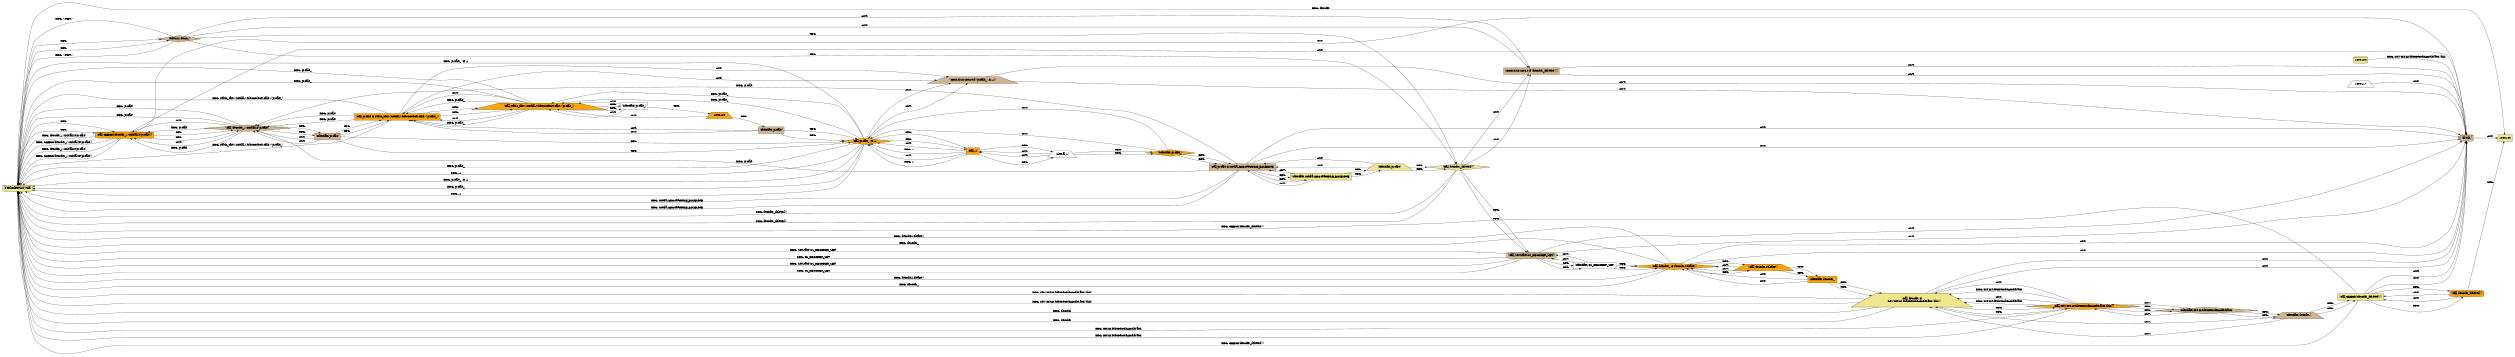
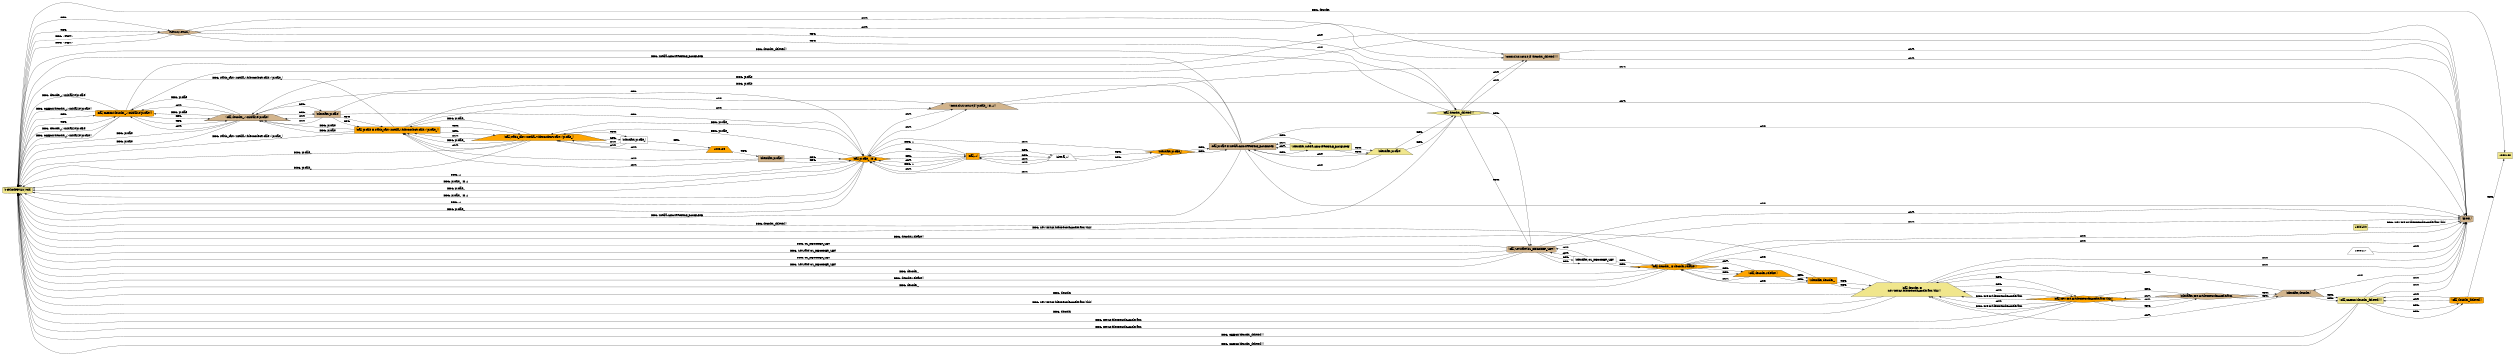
(247, 128) -> (247, 118)
(2484, 138) -> (2407, 275)
(865, 141) -> (865, 159)
